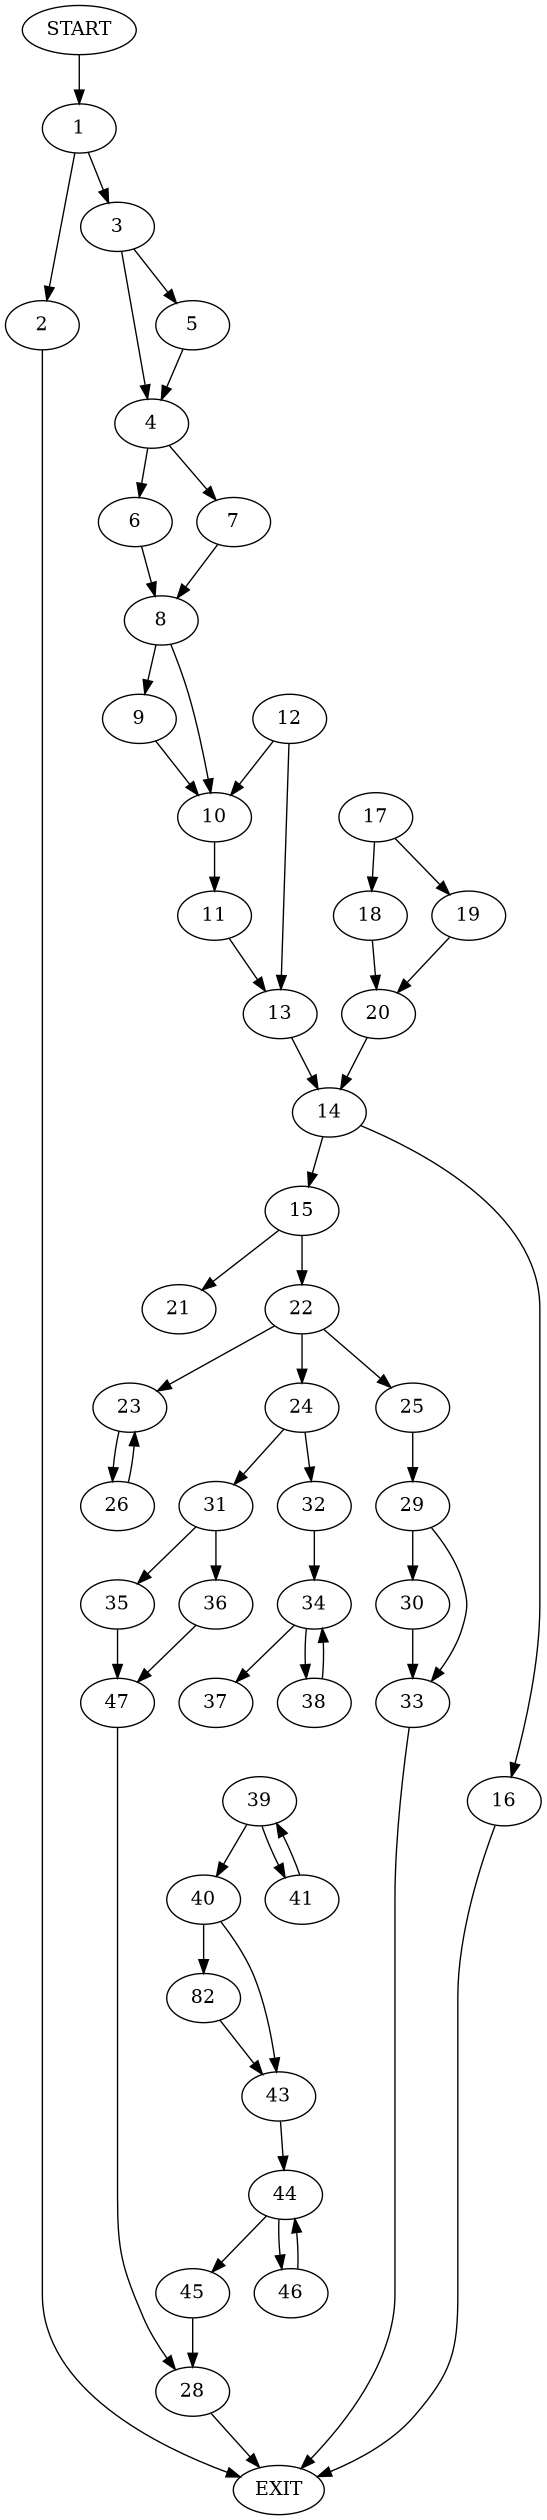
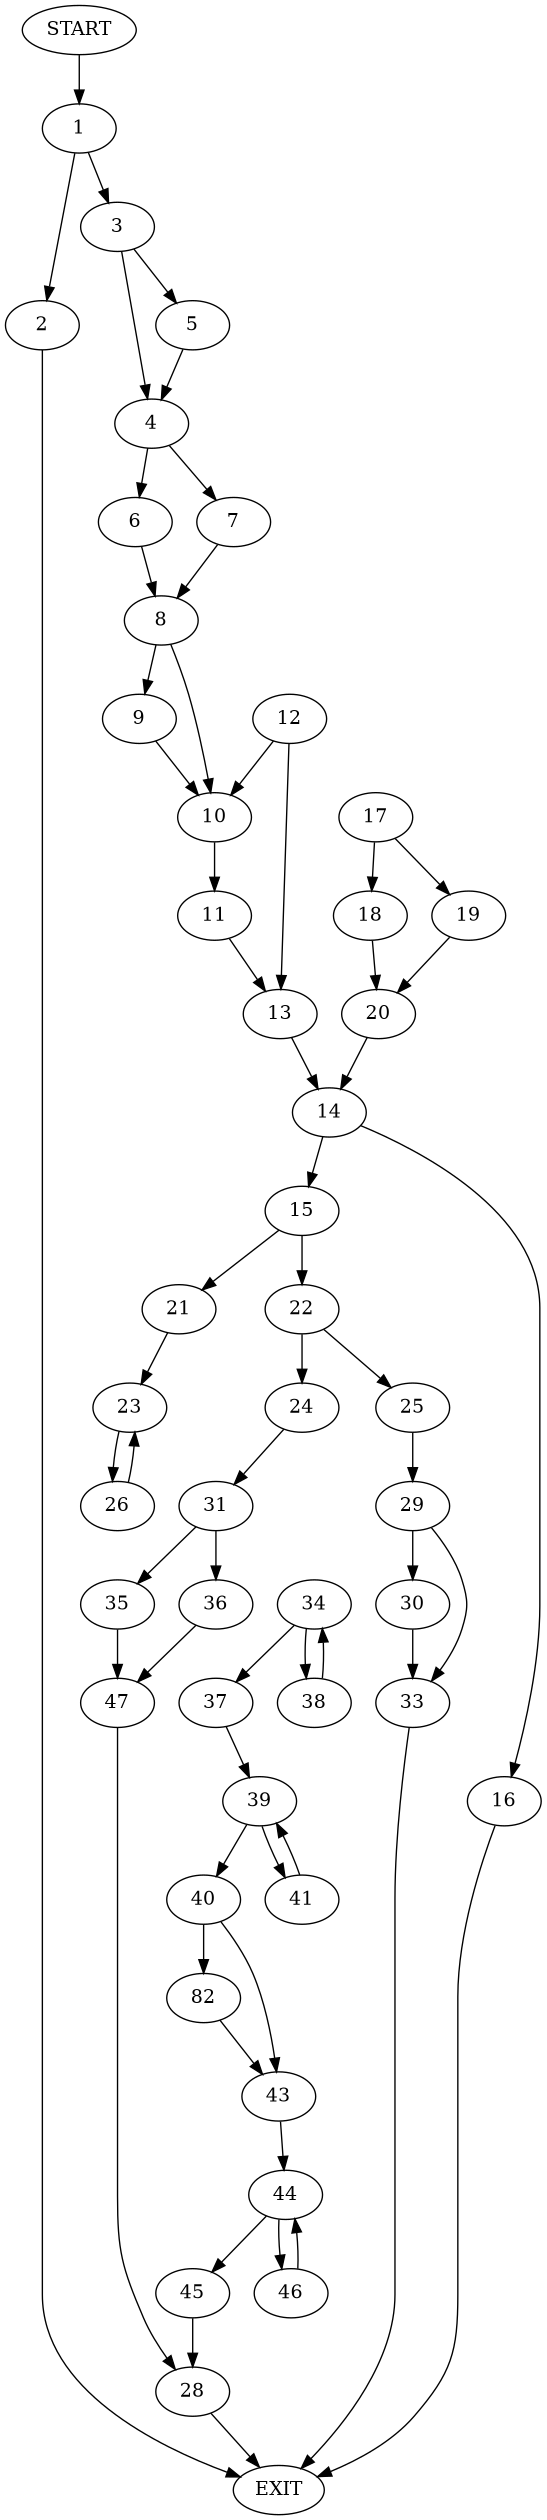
(222, 1355) -> (158, 1352)
(314, 1506) -> none
none -> (235, 1746)
